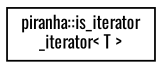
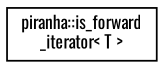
(81, 34) -> (82, 34)
